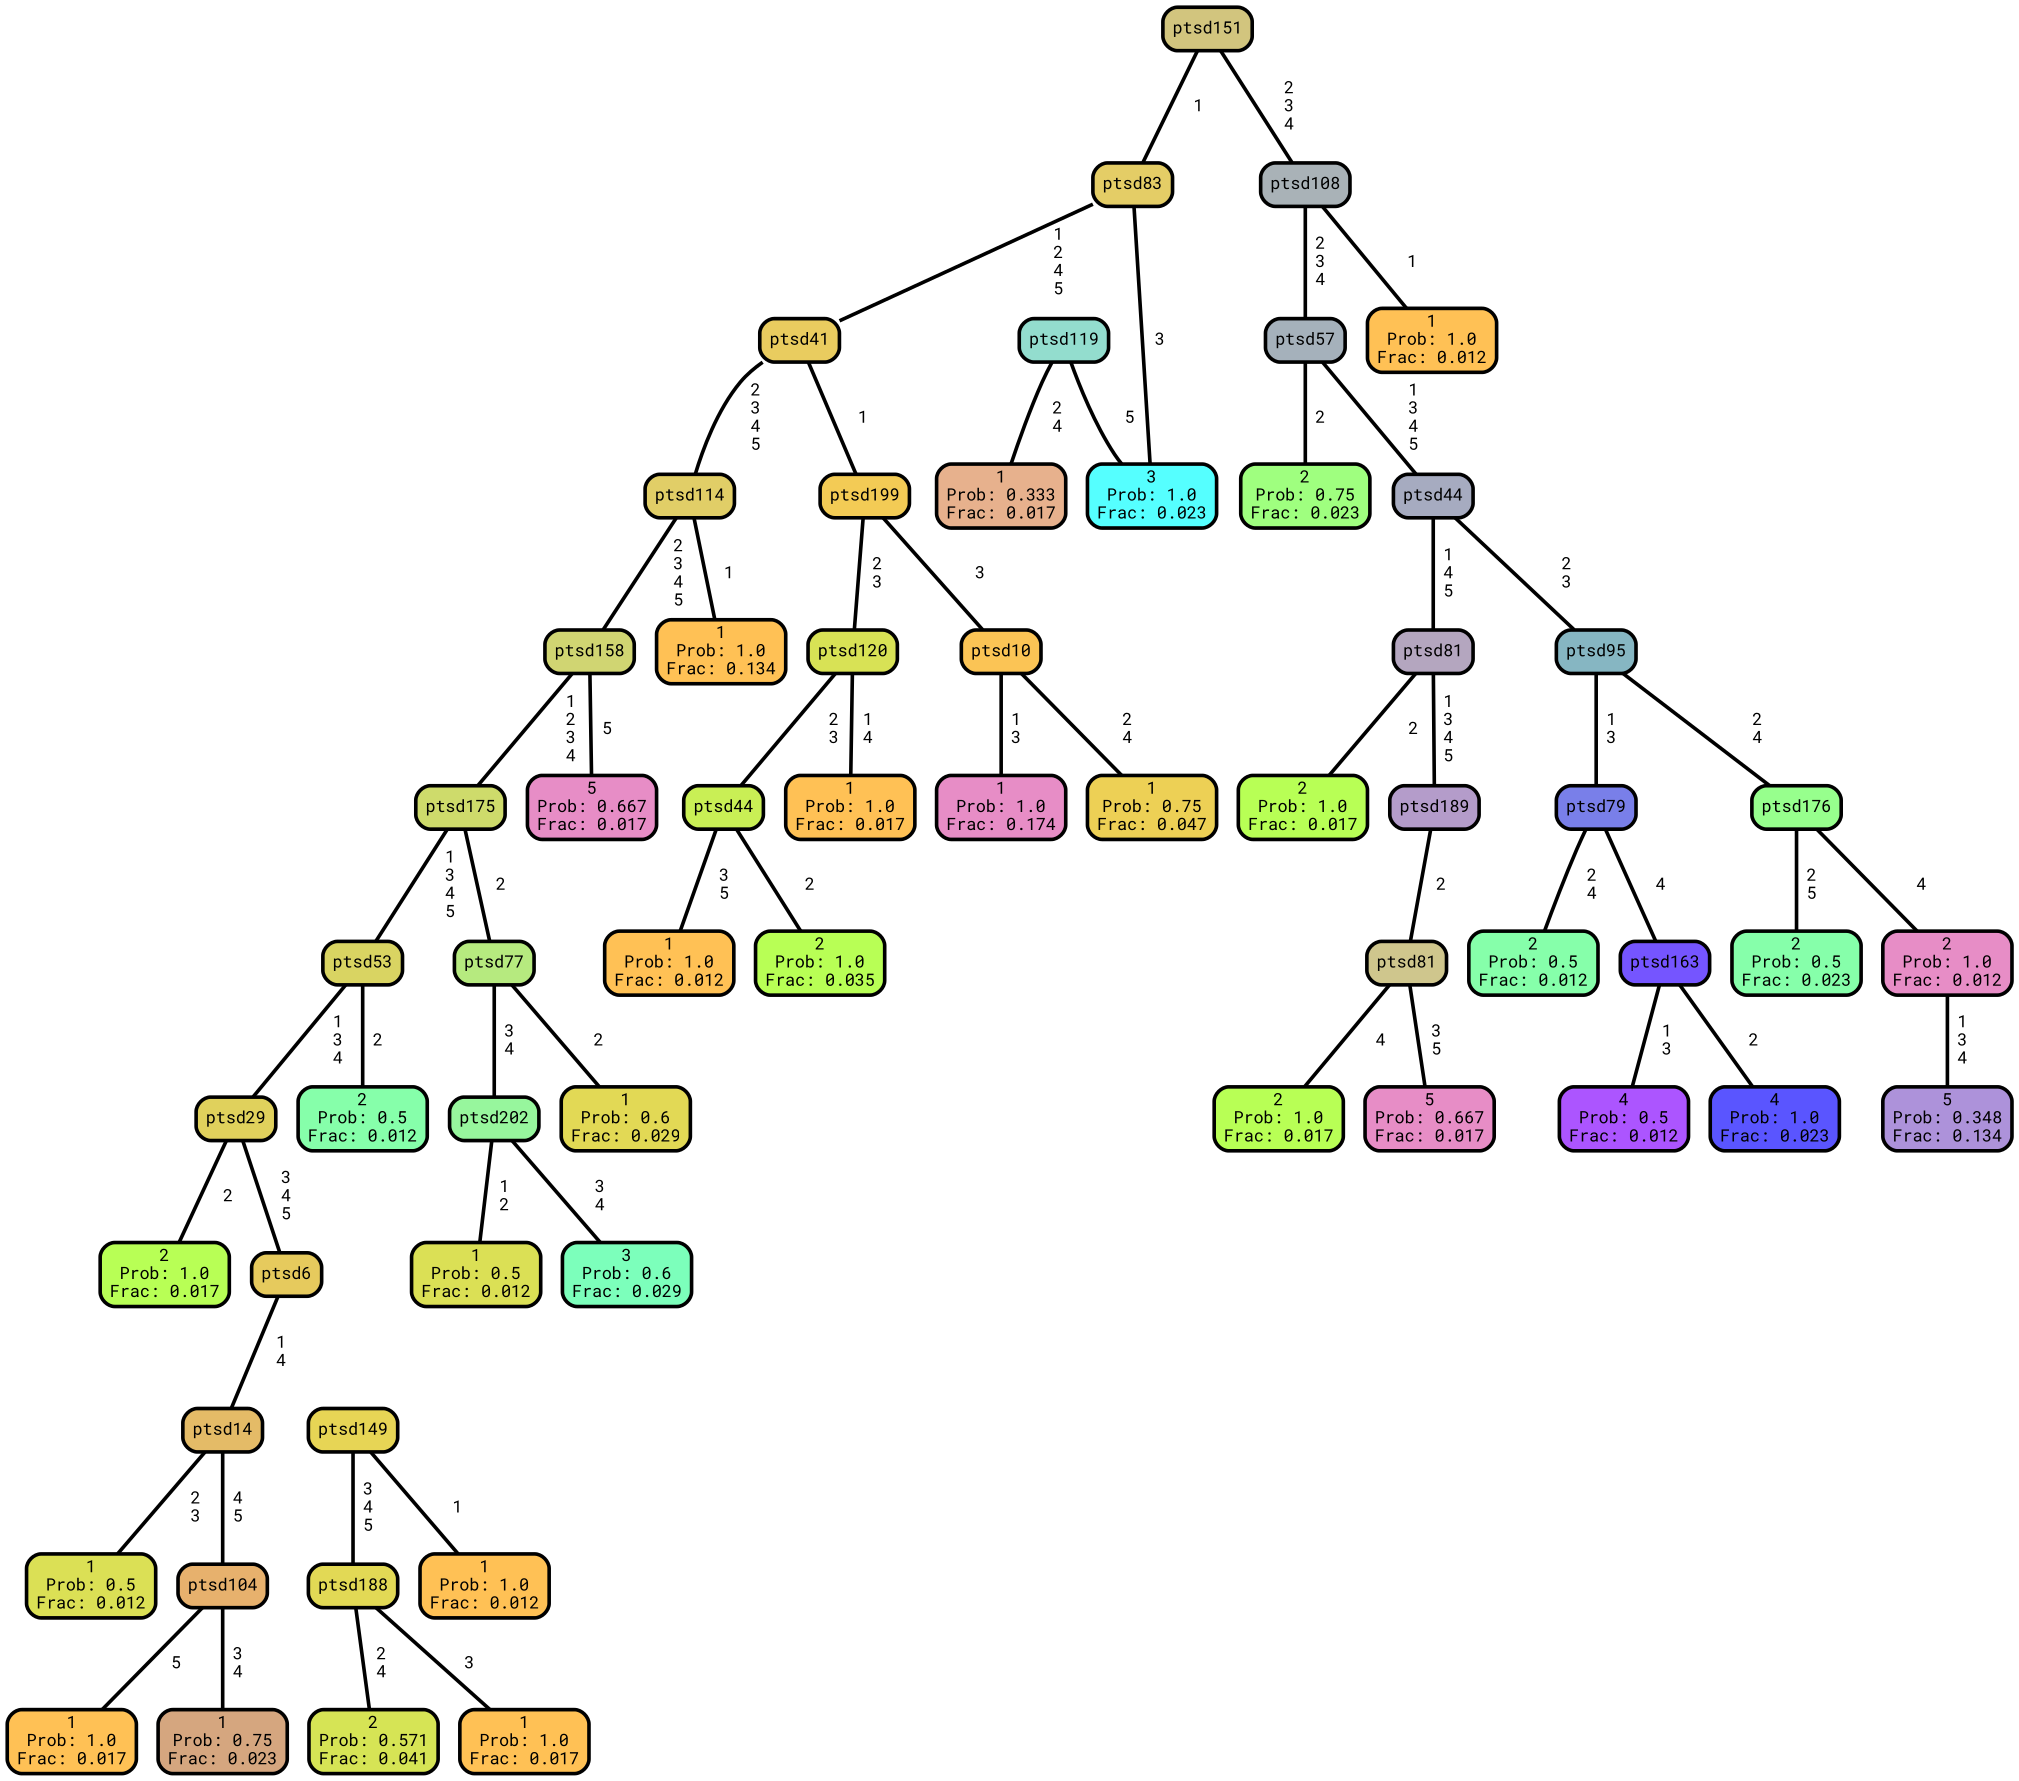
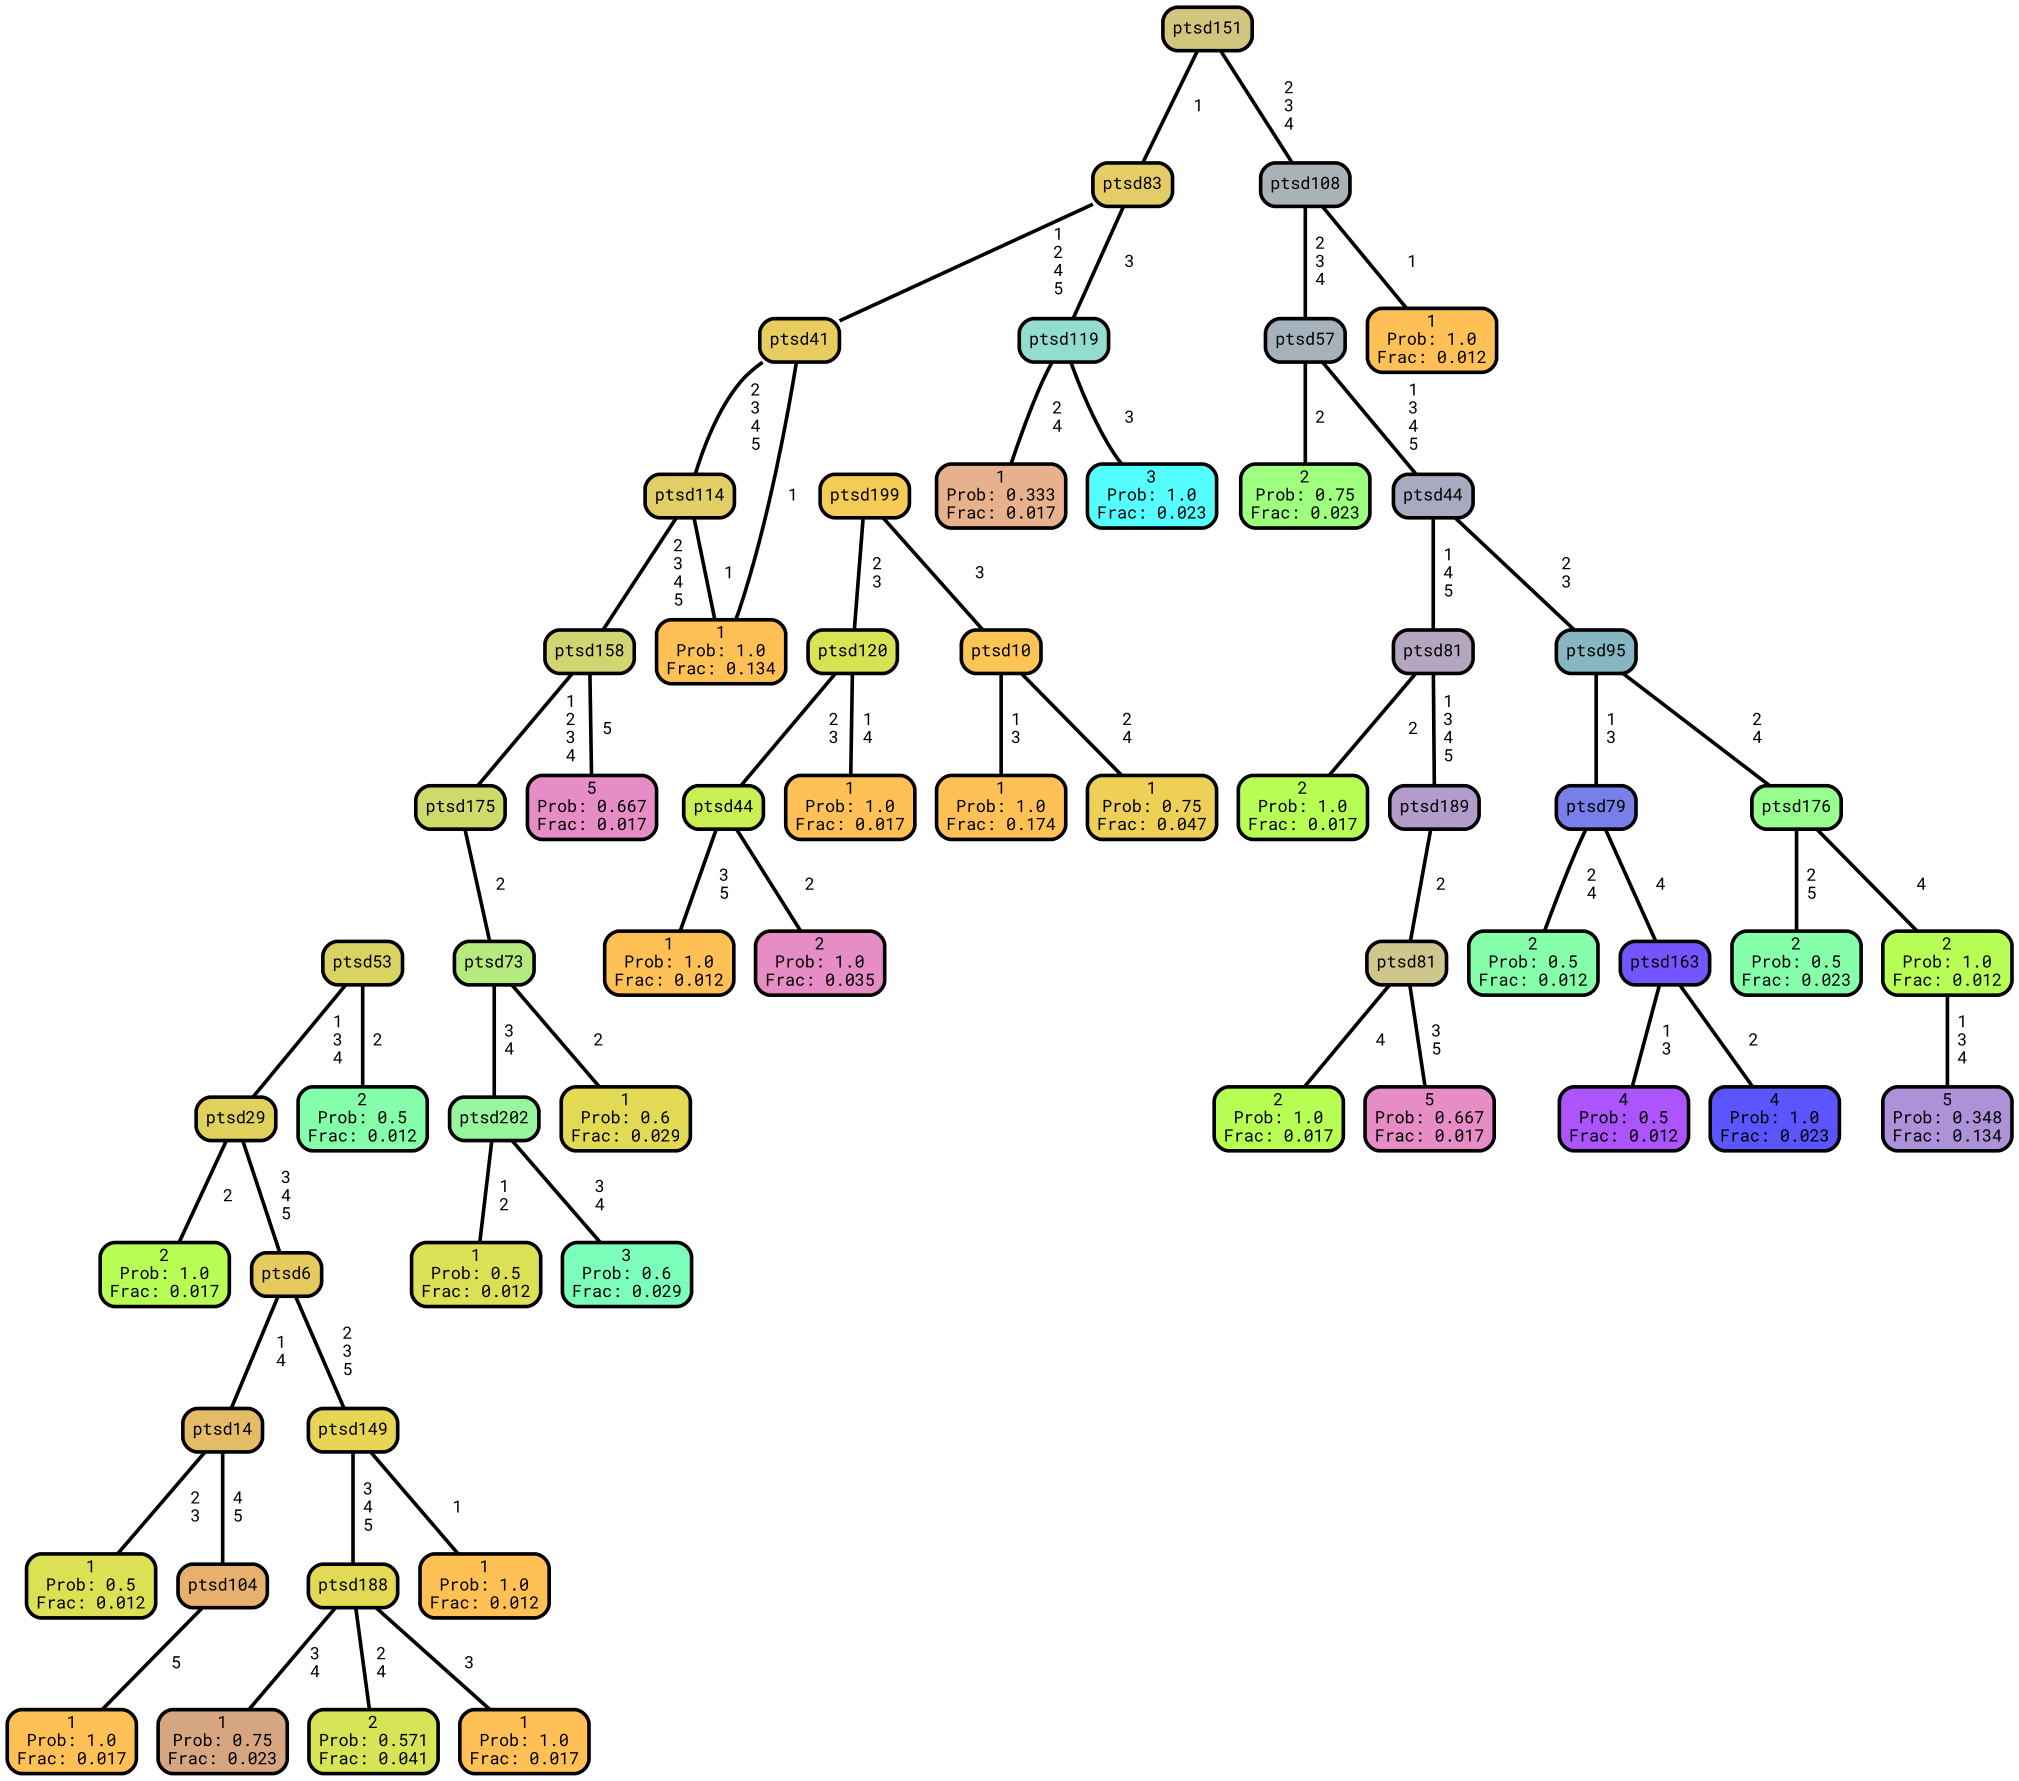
(1142, 335) -> (1098, 262)
(832, 418) -> (771, 492)
(1125, 418) -> (1125, 418)
(1001, 807) -> (1001, 807)
(412, 885) -> none
(494, 963) -> (494, 963)
(820, 963) -> (820, 963)
(1947, 963) -> (1947, 963)
none -> (320, 1352)
(223, 1659) -> (292, 1659)
